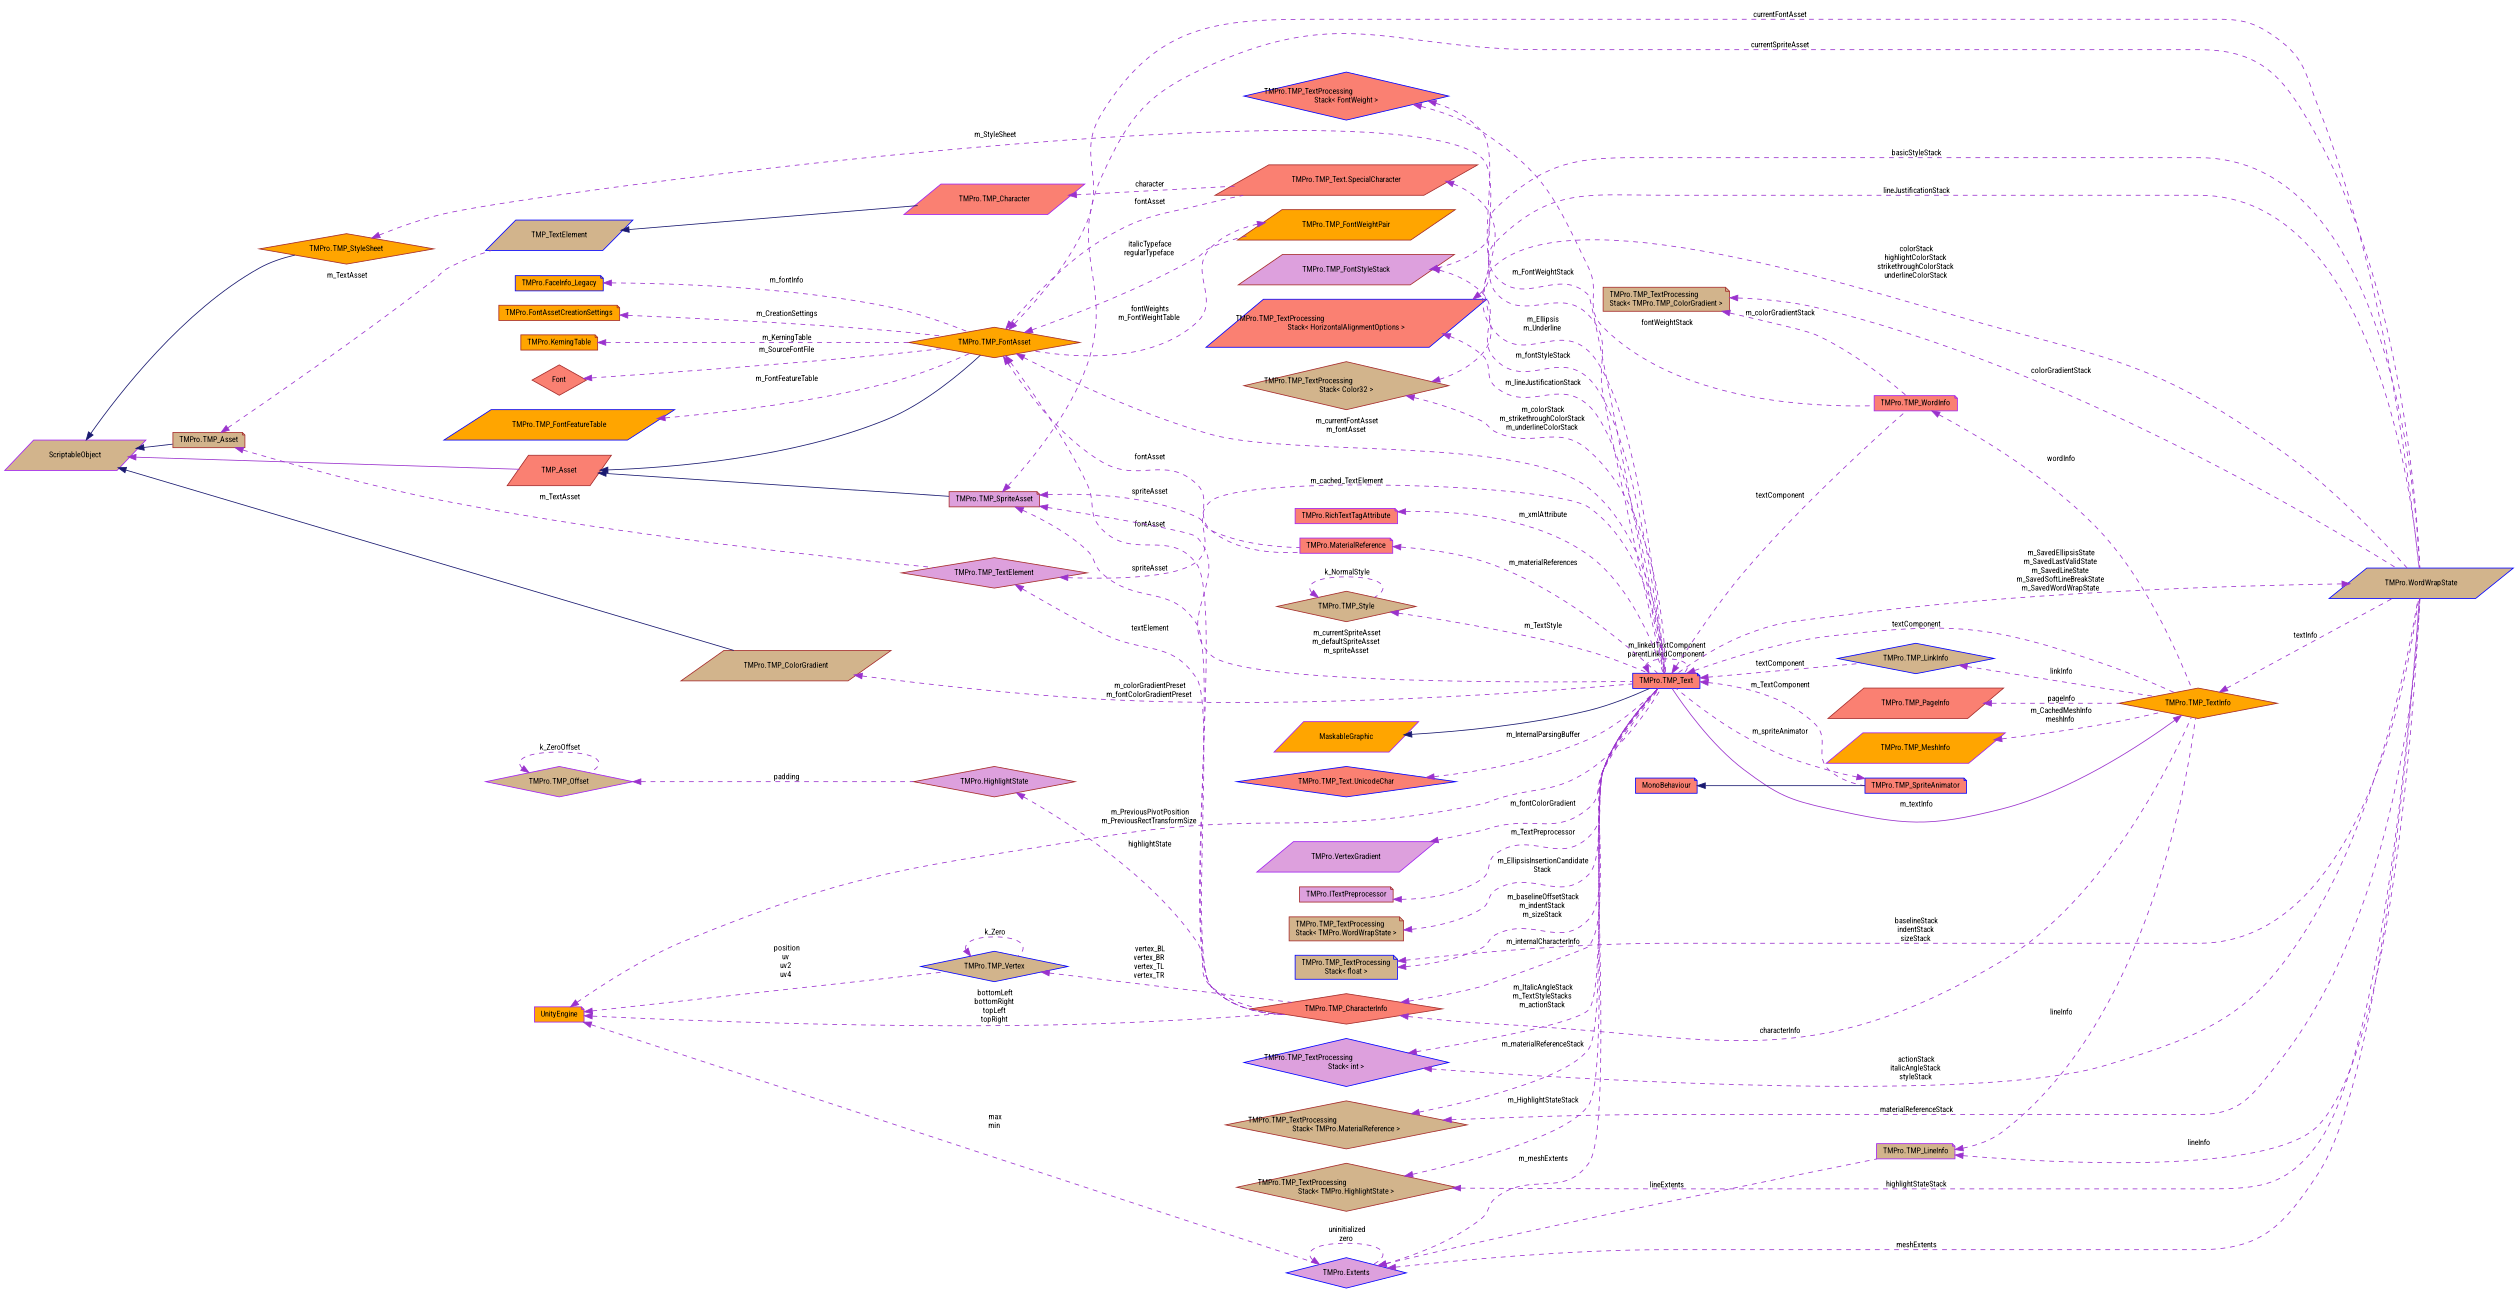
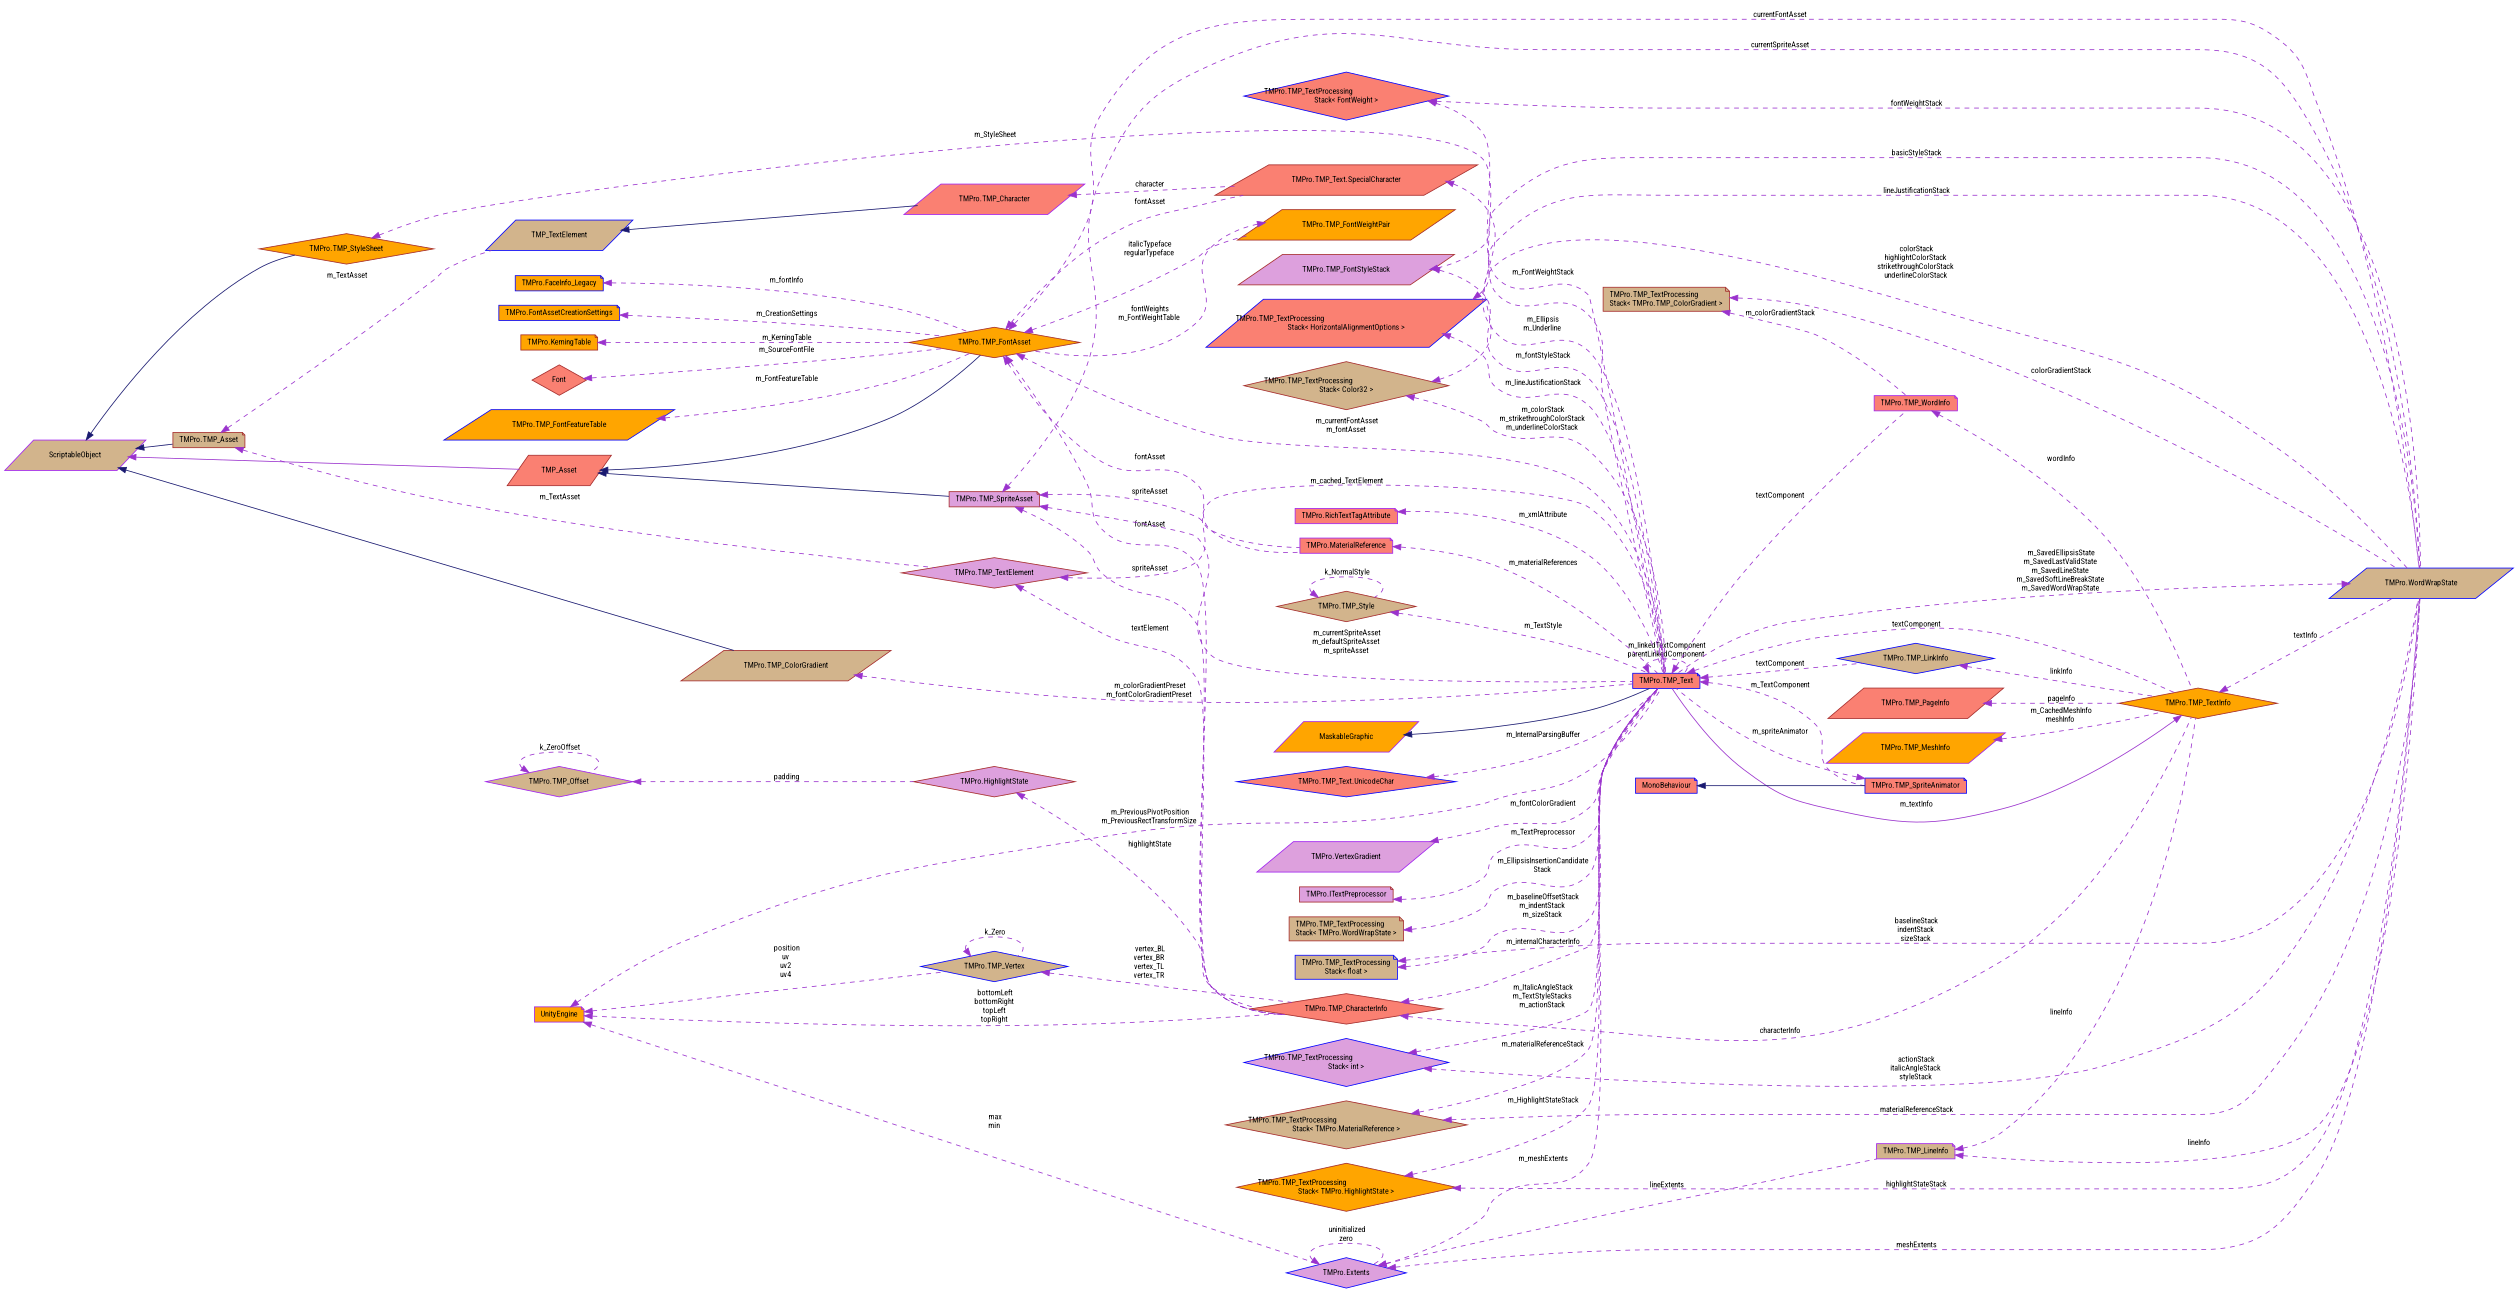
(559, 313) -> (559, 313)
(1608, 332) -> (2097, 108)
(1346, 1187) -> (1346, 1187)
